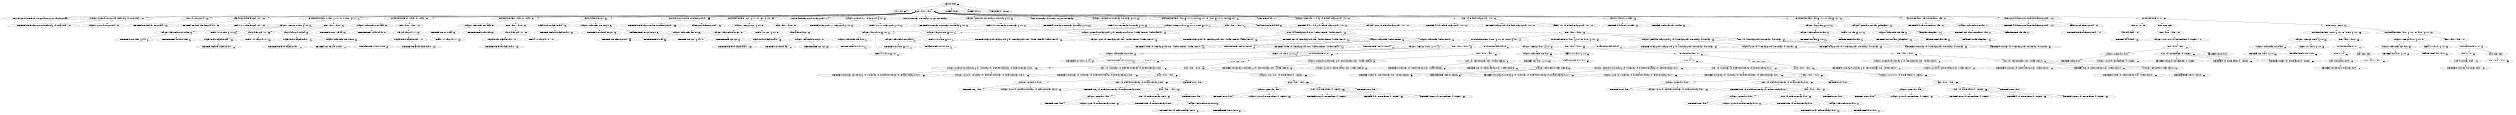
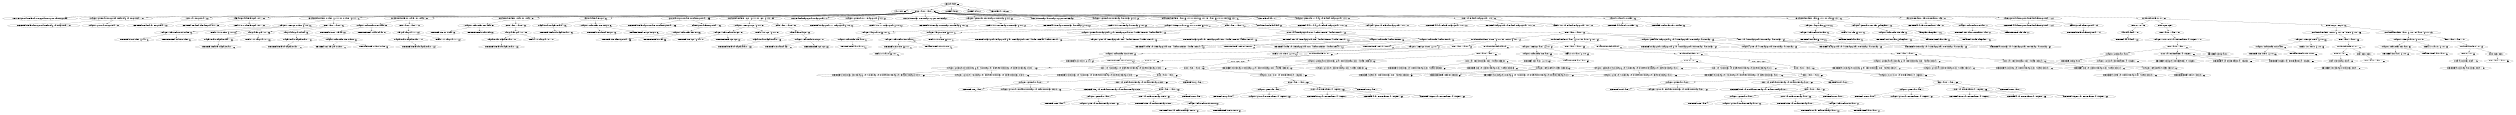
(876, 44) -> (893, 50)
